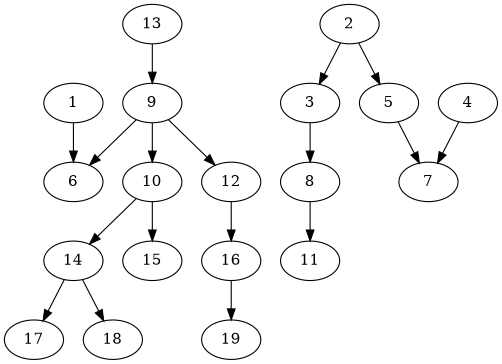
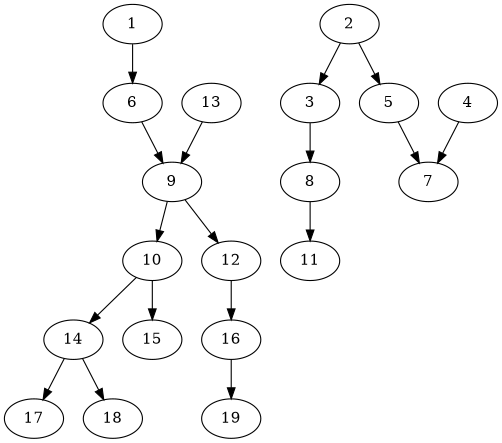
(117, 139) -> (150, 138)
